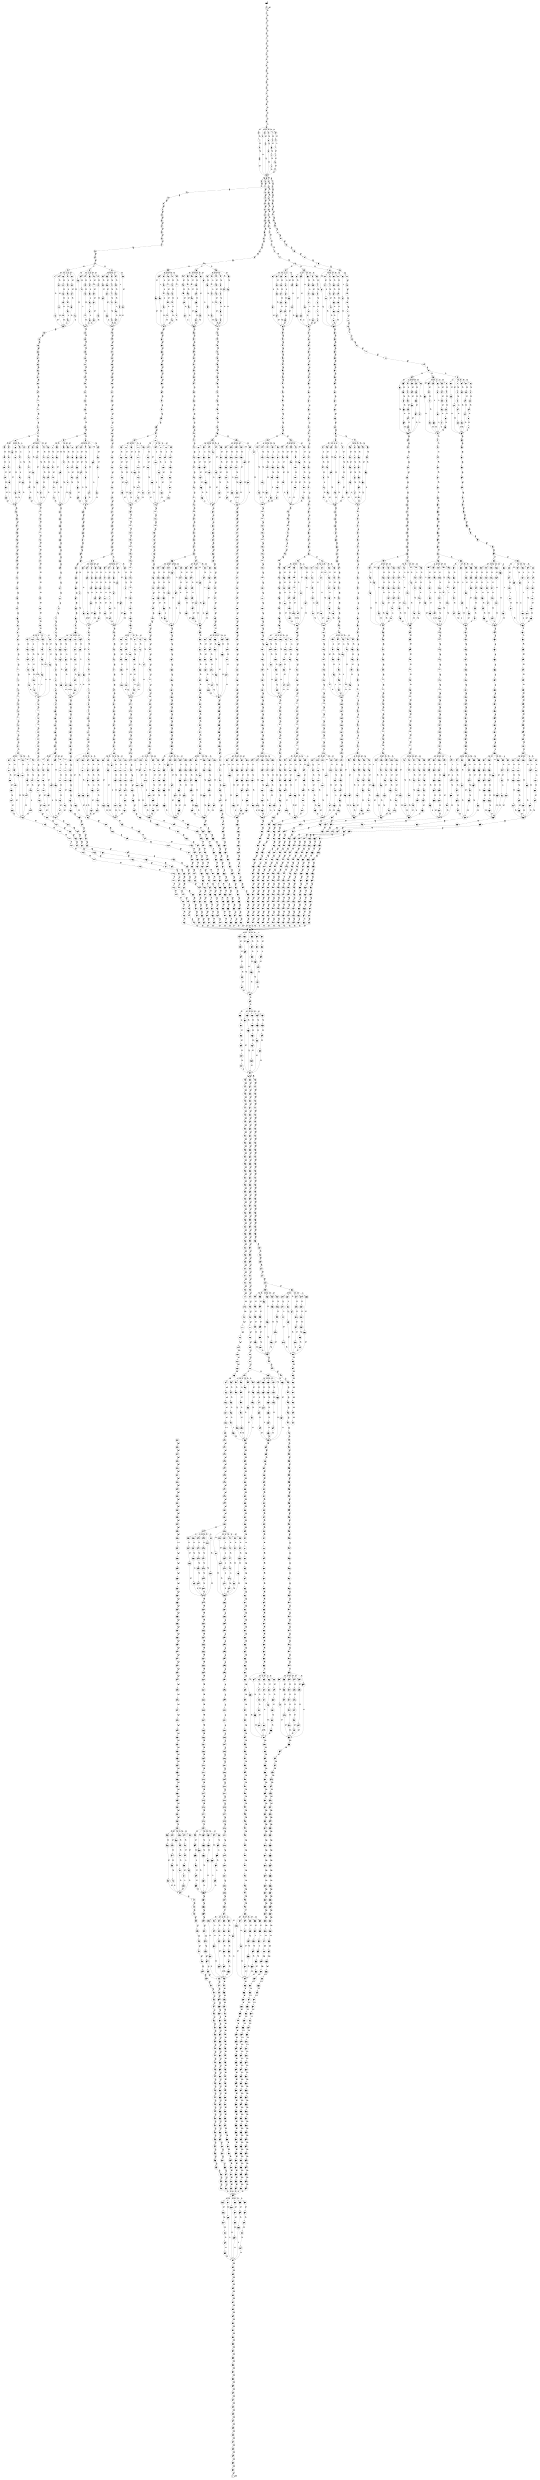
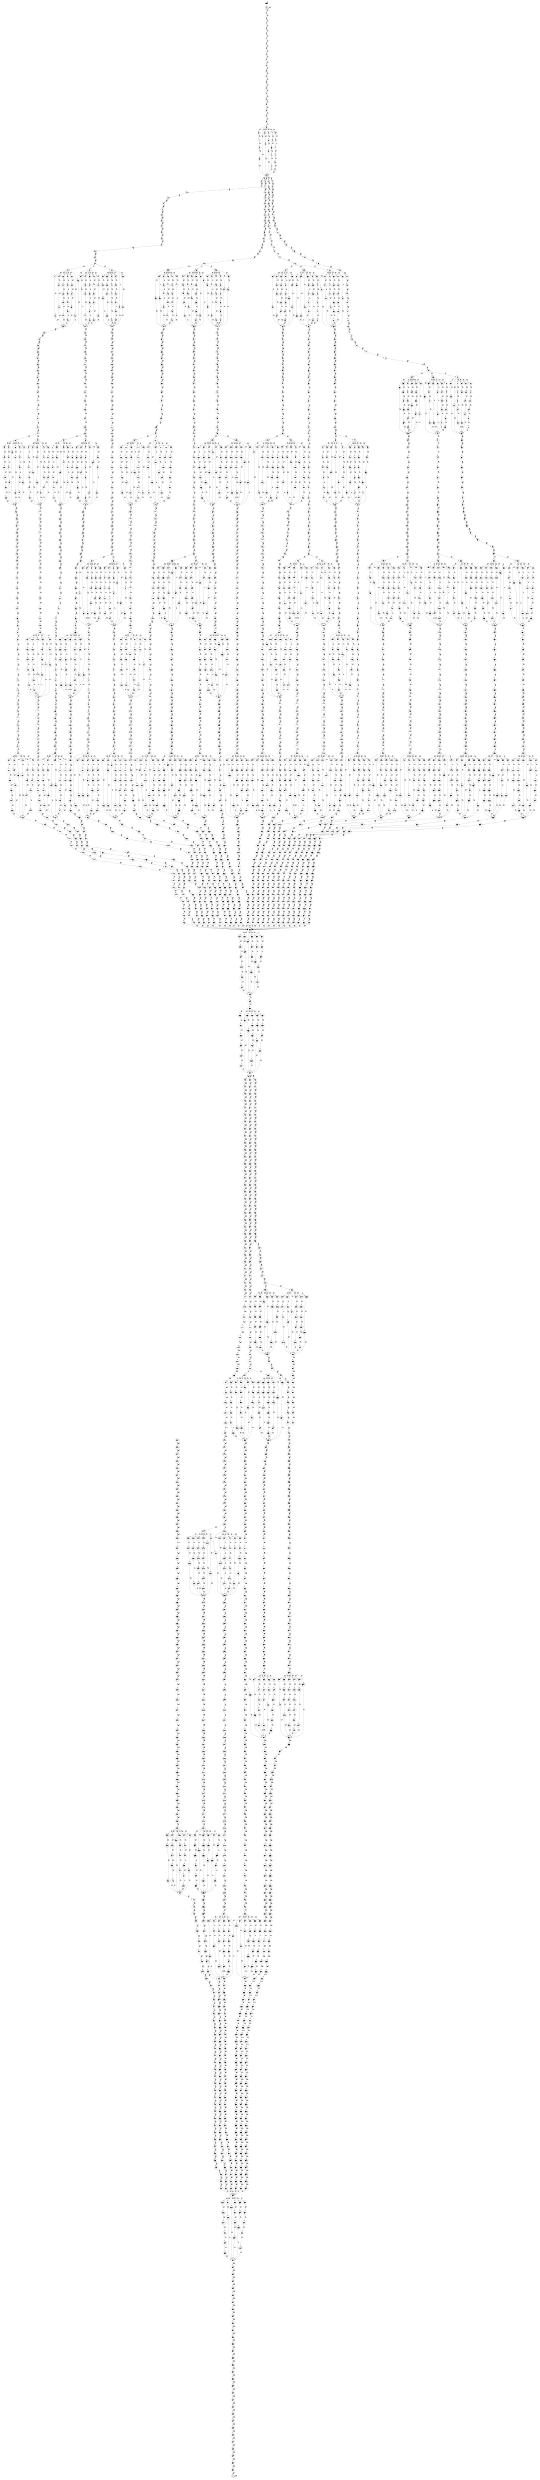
(43, 483) -> (46, 482)
